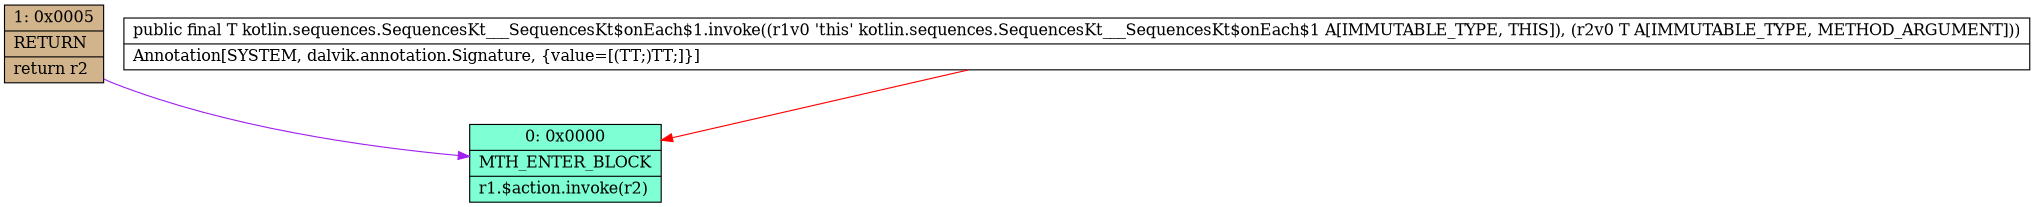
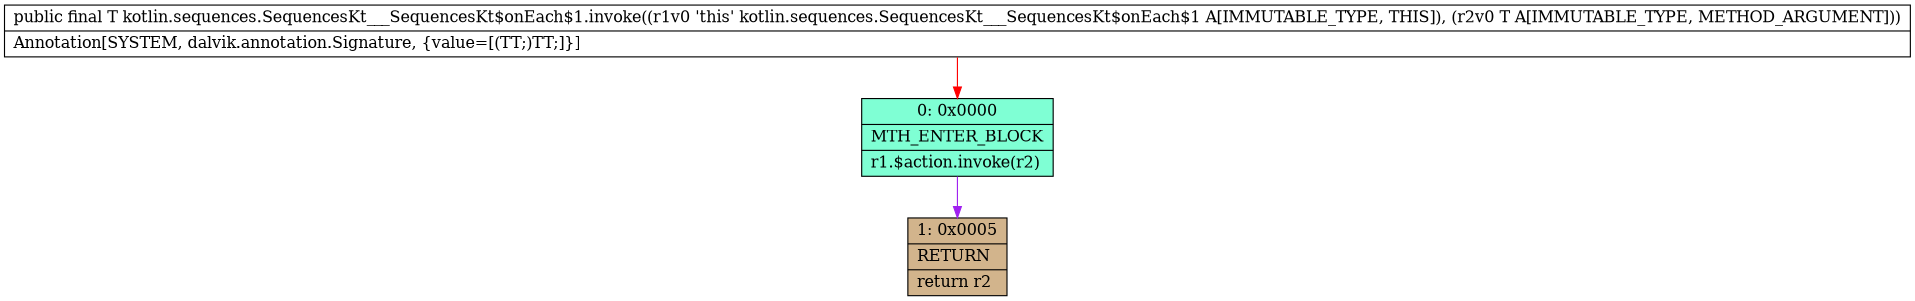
(278, 130) -> (957, 191)
